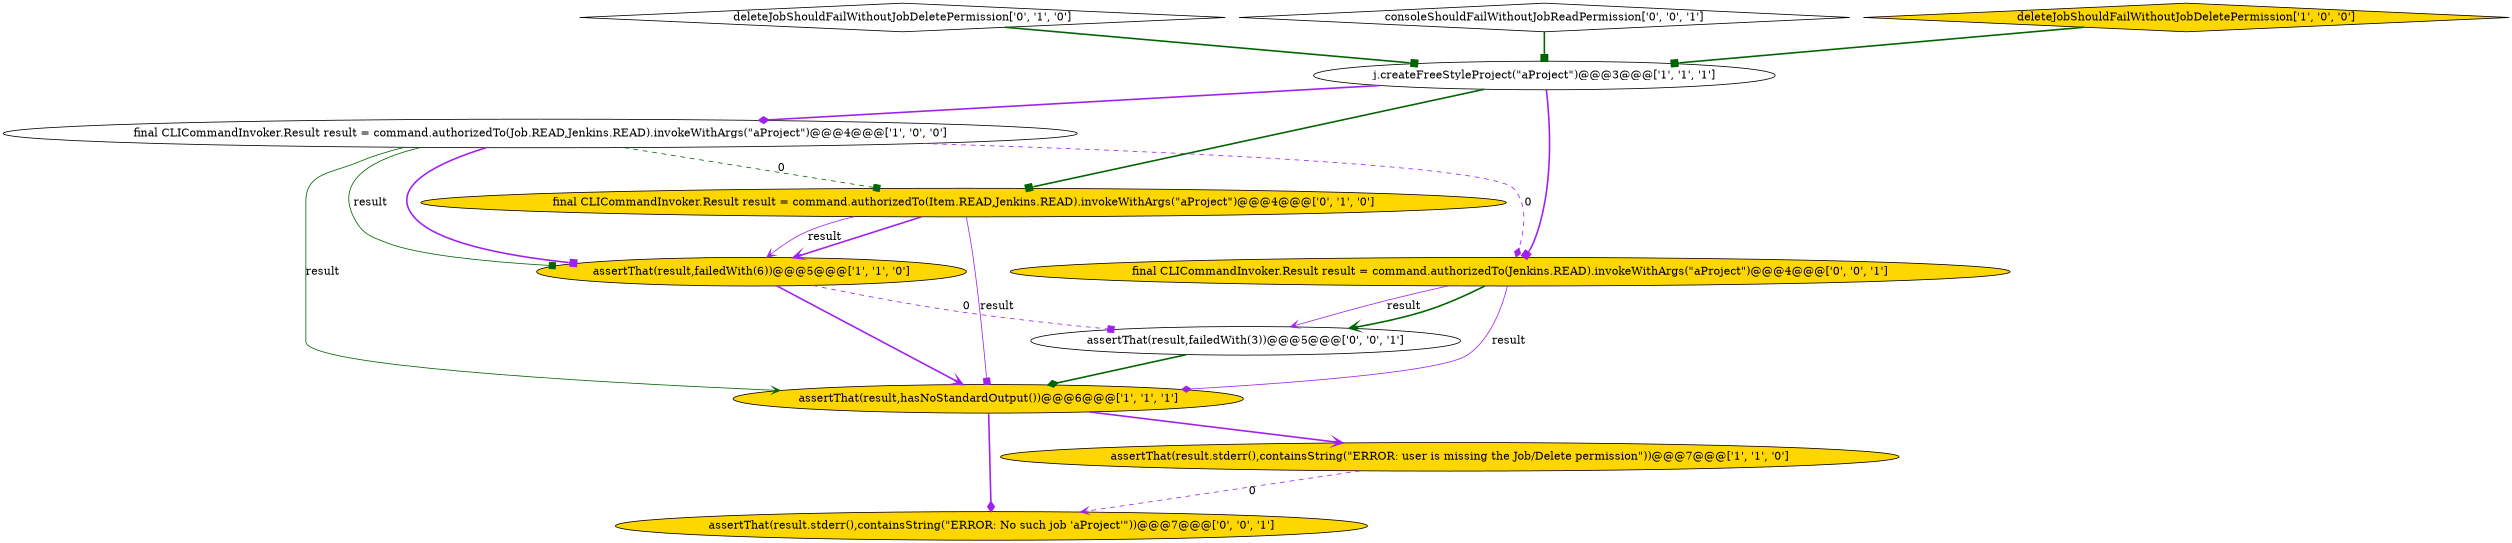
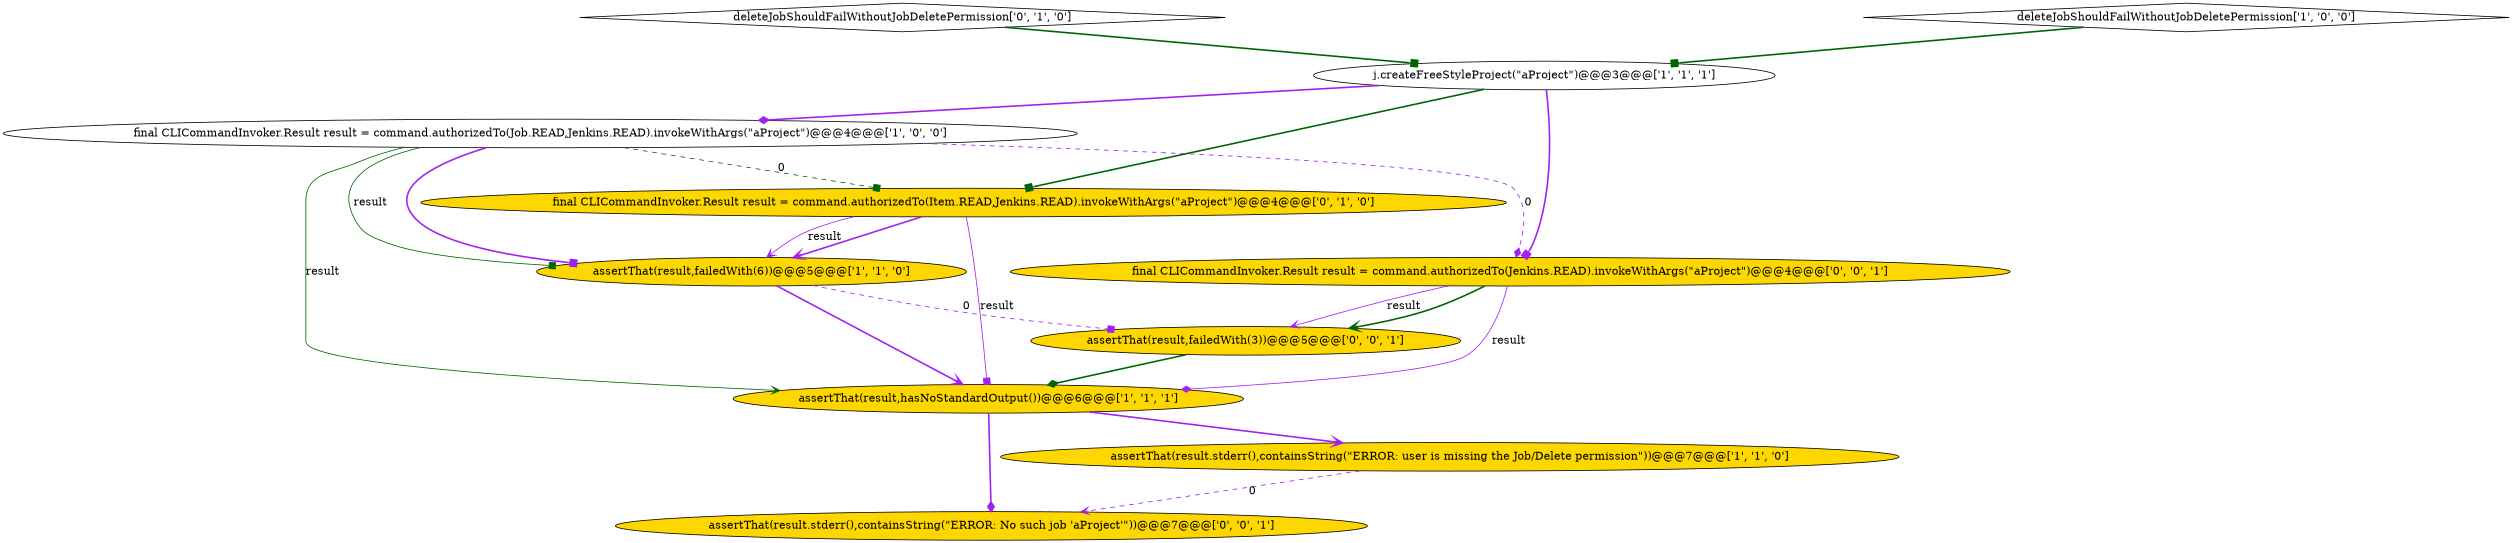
(1544, 17) -> none
(2186, 17) -> (2186, 17)
(1246, 341) -> (1246, 341)
